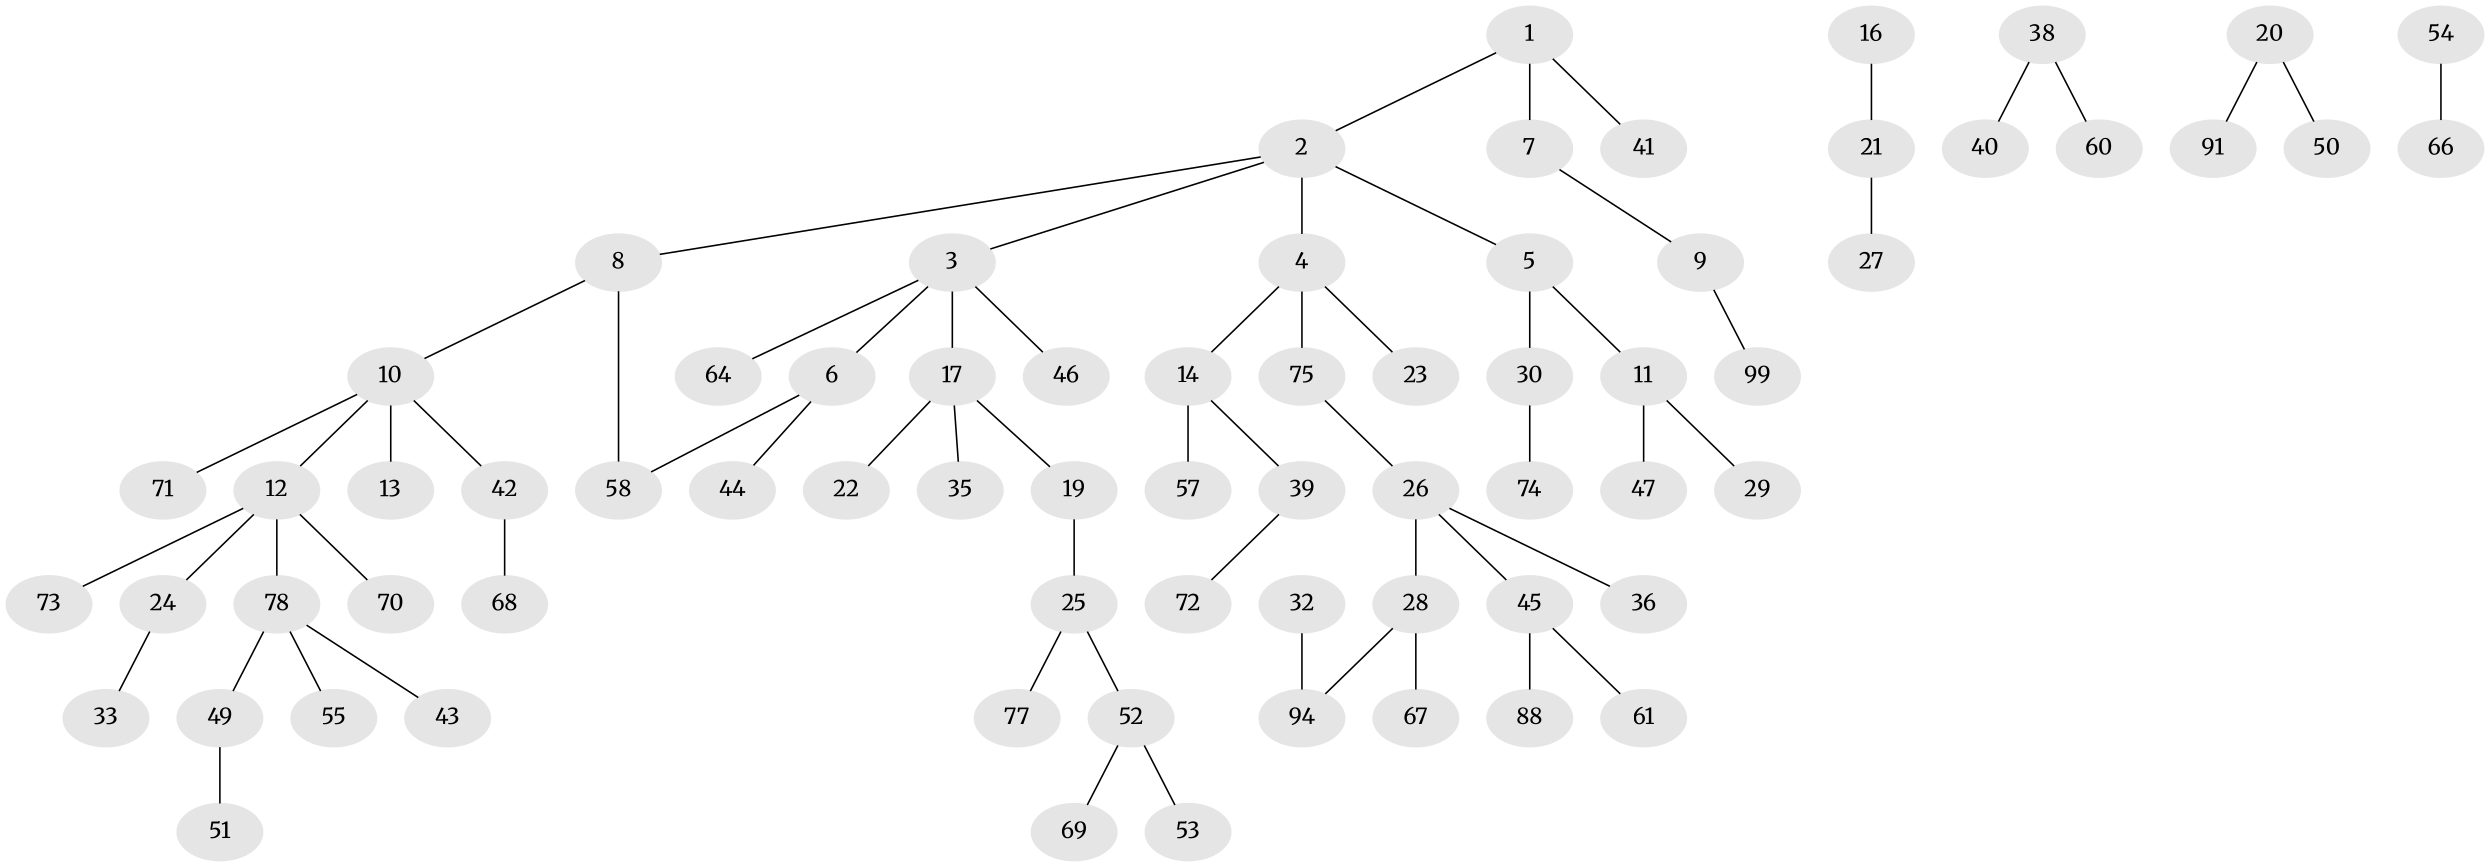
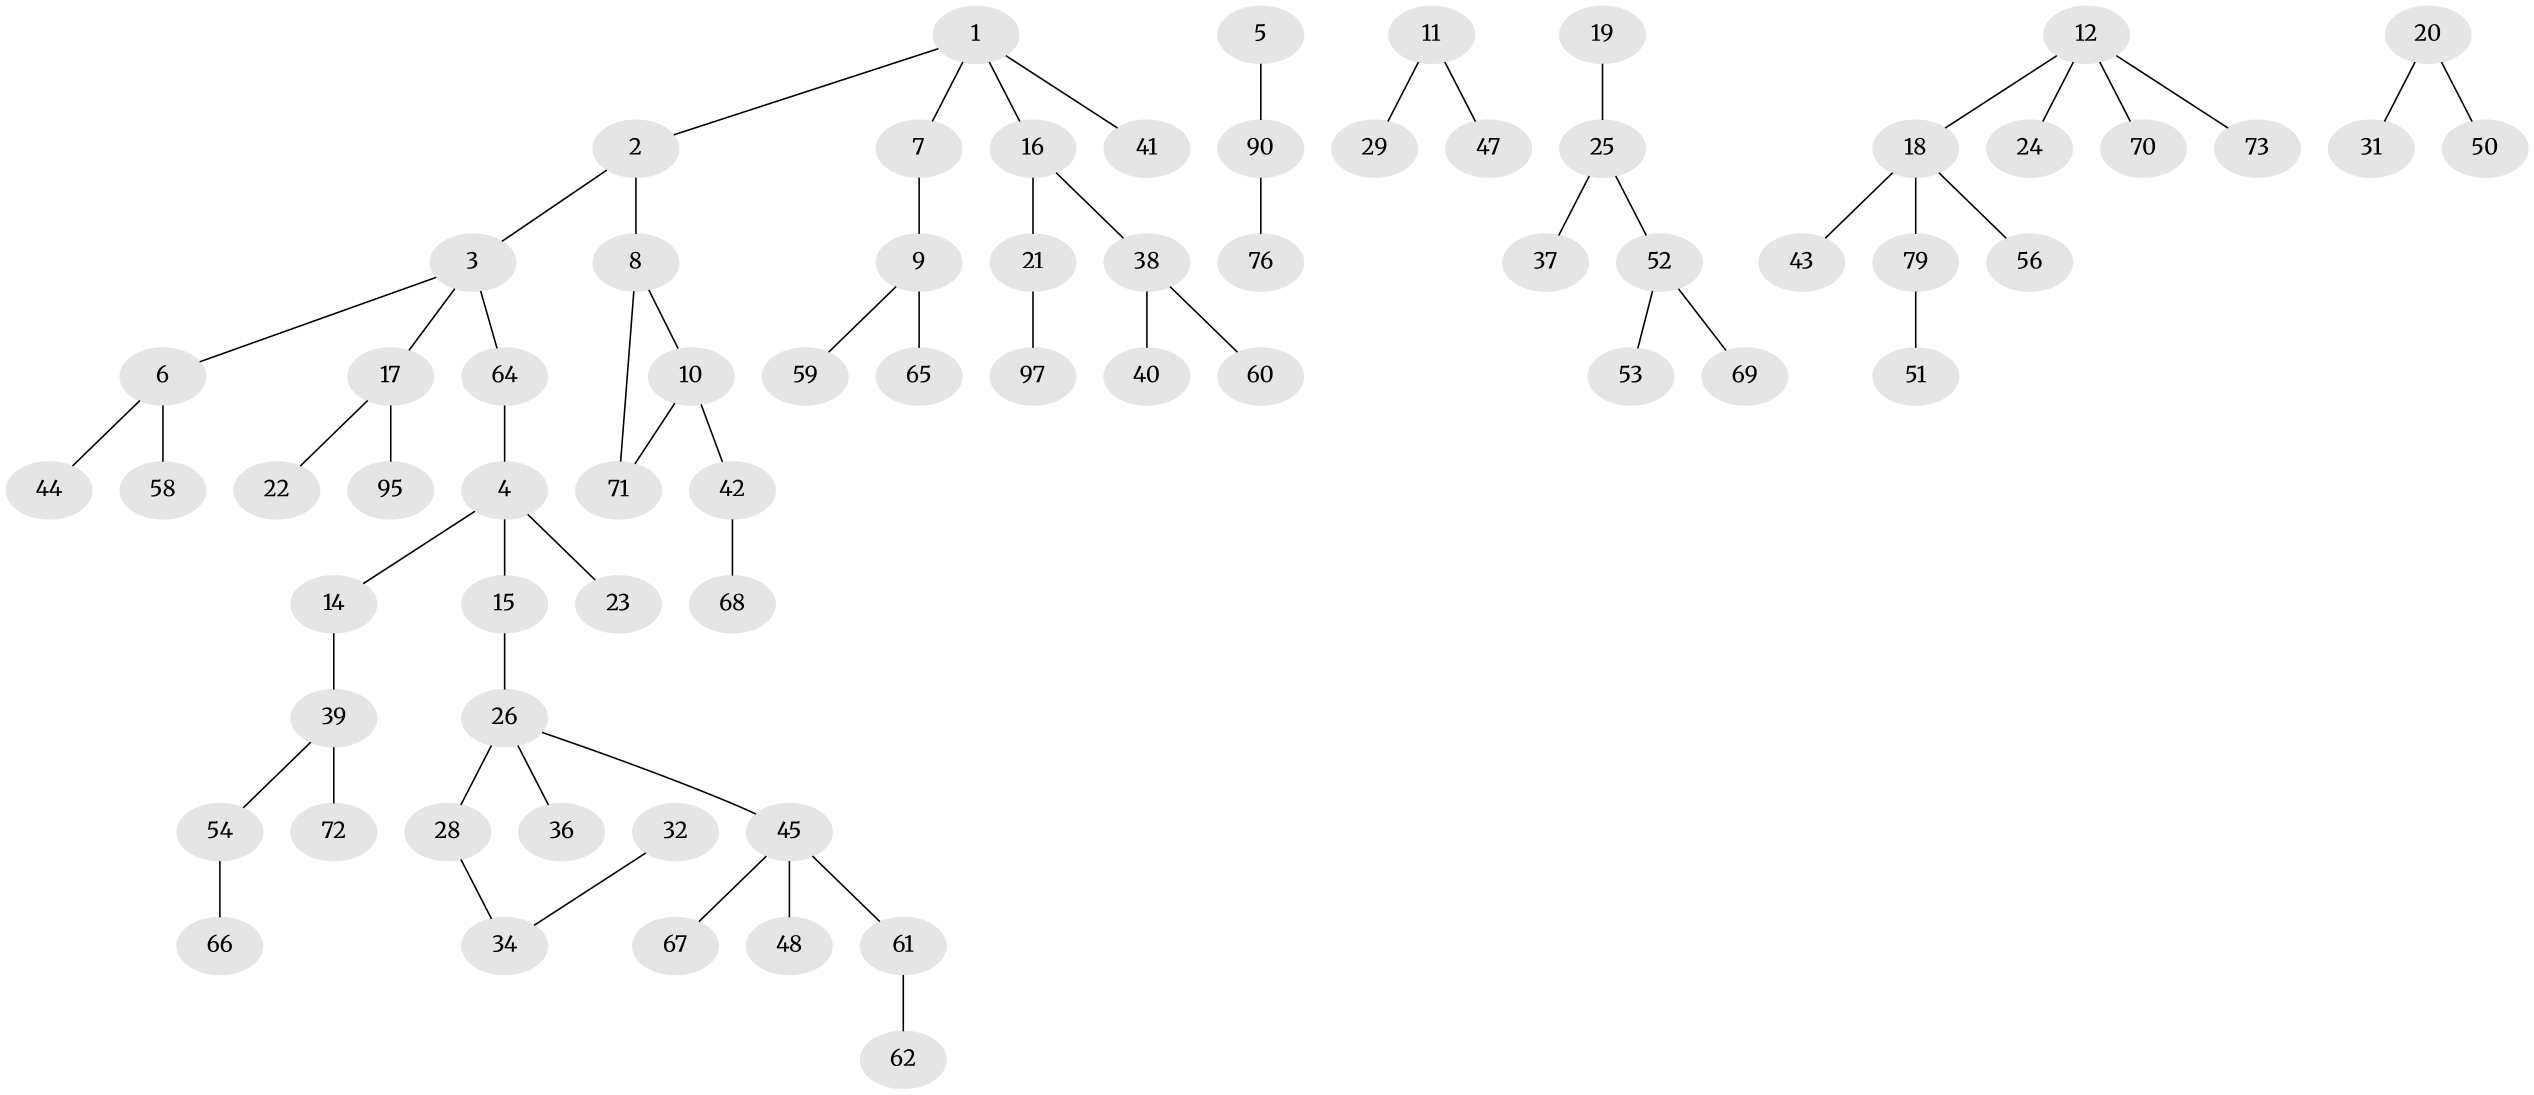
none -> (1005, 92)
(2213, 149) -> (2371, 149)
none -> (1090, 205)
(1302, 206) -> (505, 434)
(1416, 206) -> none
(1871, 263) -> (1033, 377)
(1587, 319) -> none
(619, 376) -> (627, 376)
none -> (919, 377)
(1066, 377) -> none
(1302, 377) -> (505, 604)
(1530, 377) -> (1261, 149)
(1758, 377) -> (805, 377)
(334, 433) -> none
(1013, 434) -> none
(391, 490) -> none
(960, 490) -> (391, 490)
(1188, 490) -> none
(1530, 490) -> (1261, 263)
(277, 604) -> (1916, 149)
(1416, 661) -> (733, 889)
(106, 718) -> none
(220, 718) -> (1916, 263)
(334, 718) -> (2030, 263)
(1017, 718) -> (1546, 263)
(1302, 718) -> (505, 946)
(1530, 718) -> (789, 946)
none -> (277, 775)
none -> (903, 1060)
